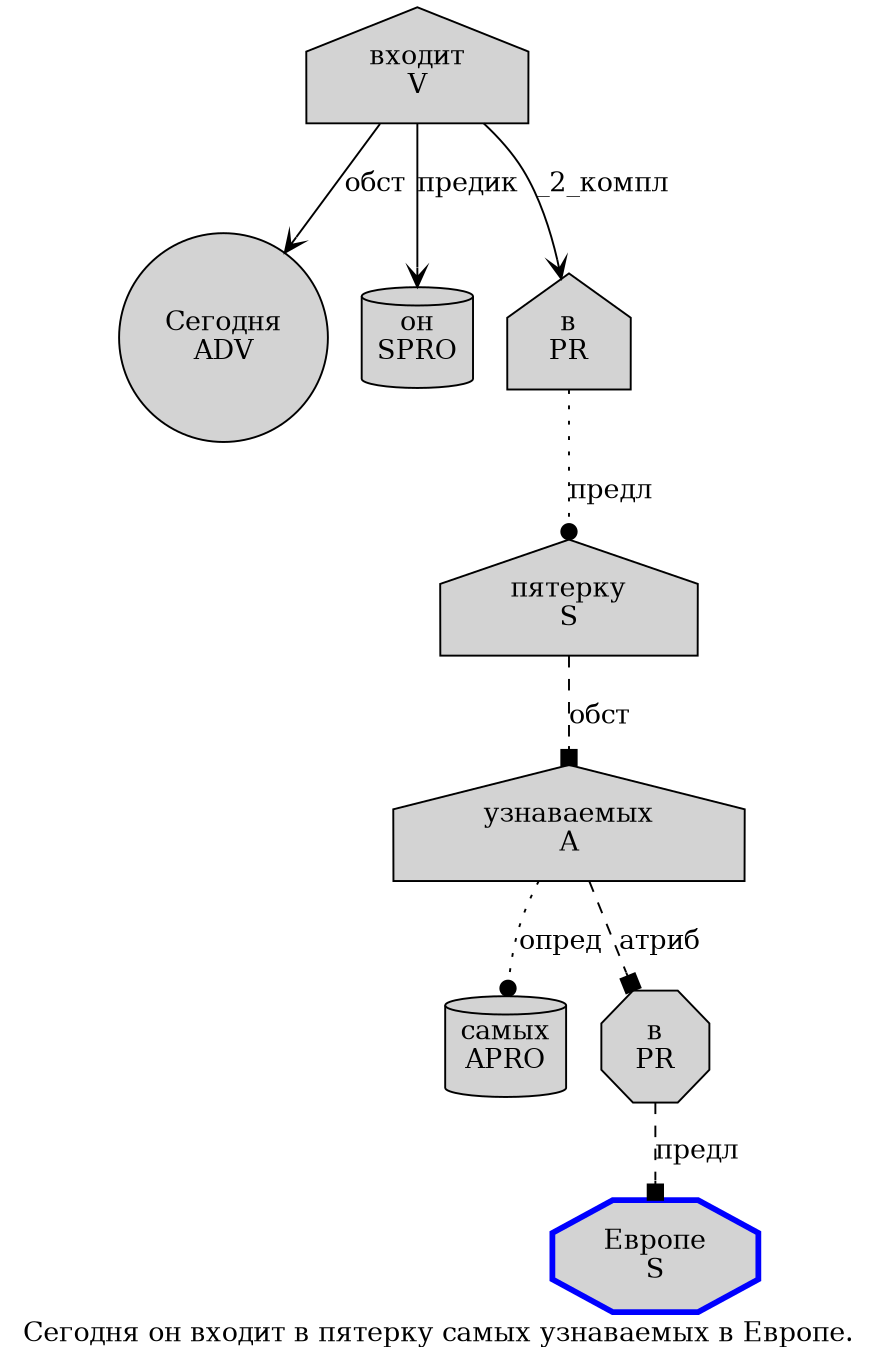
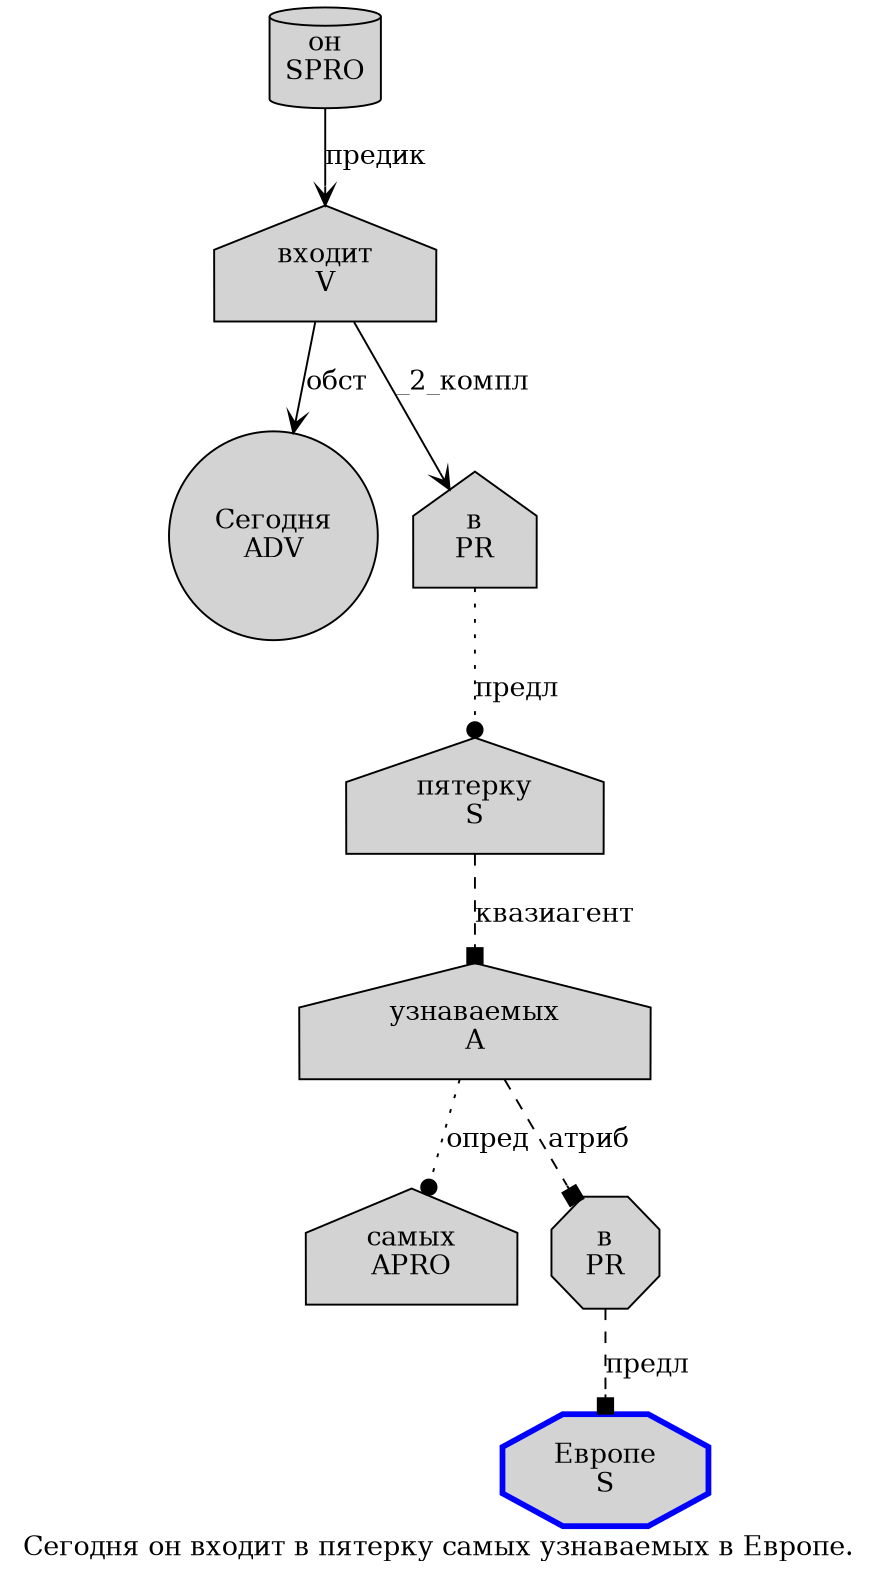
(417, 196) -> (325, 147)
(600, 716) -> (555, 915)
(506, 1047) -> (412, 1253)
